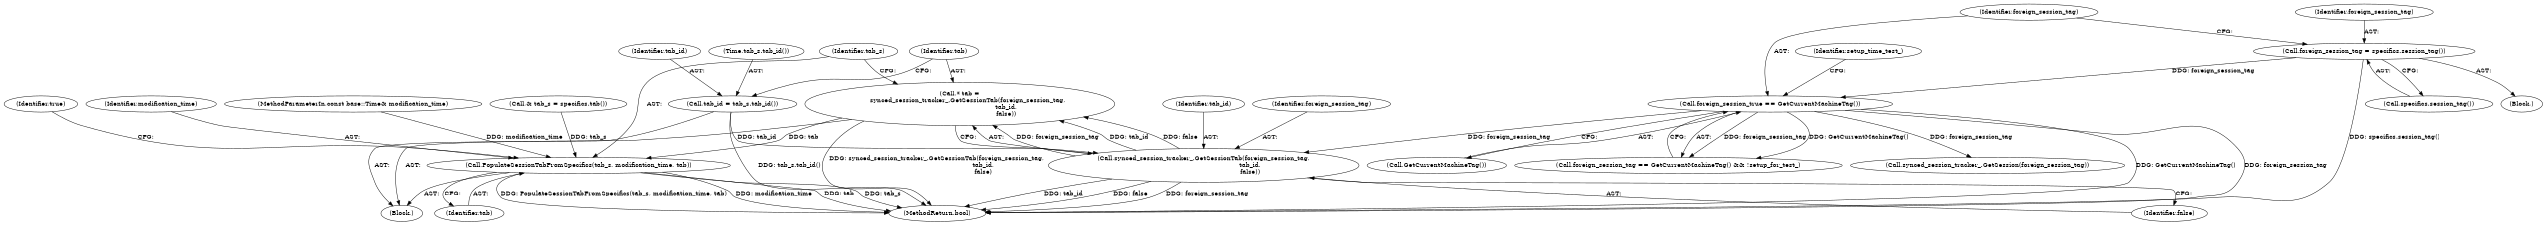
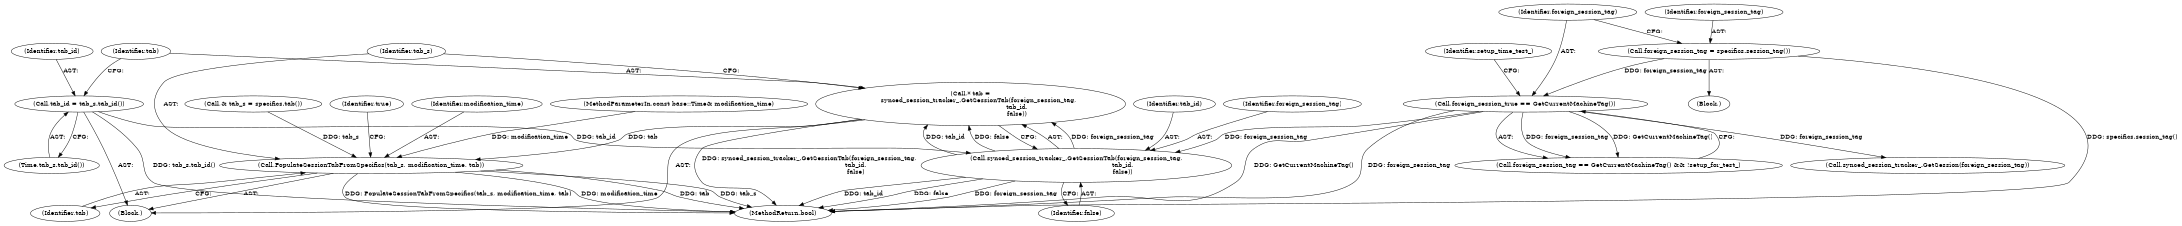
(2429, 104) -> none
none -> (72, 134)
(1437, 165) -> none
